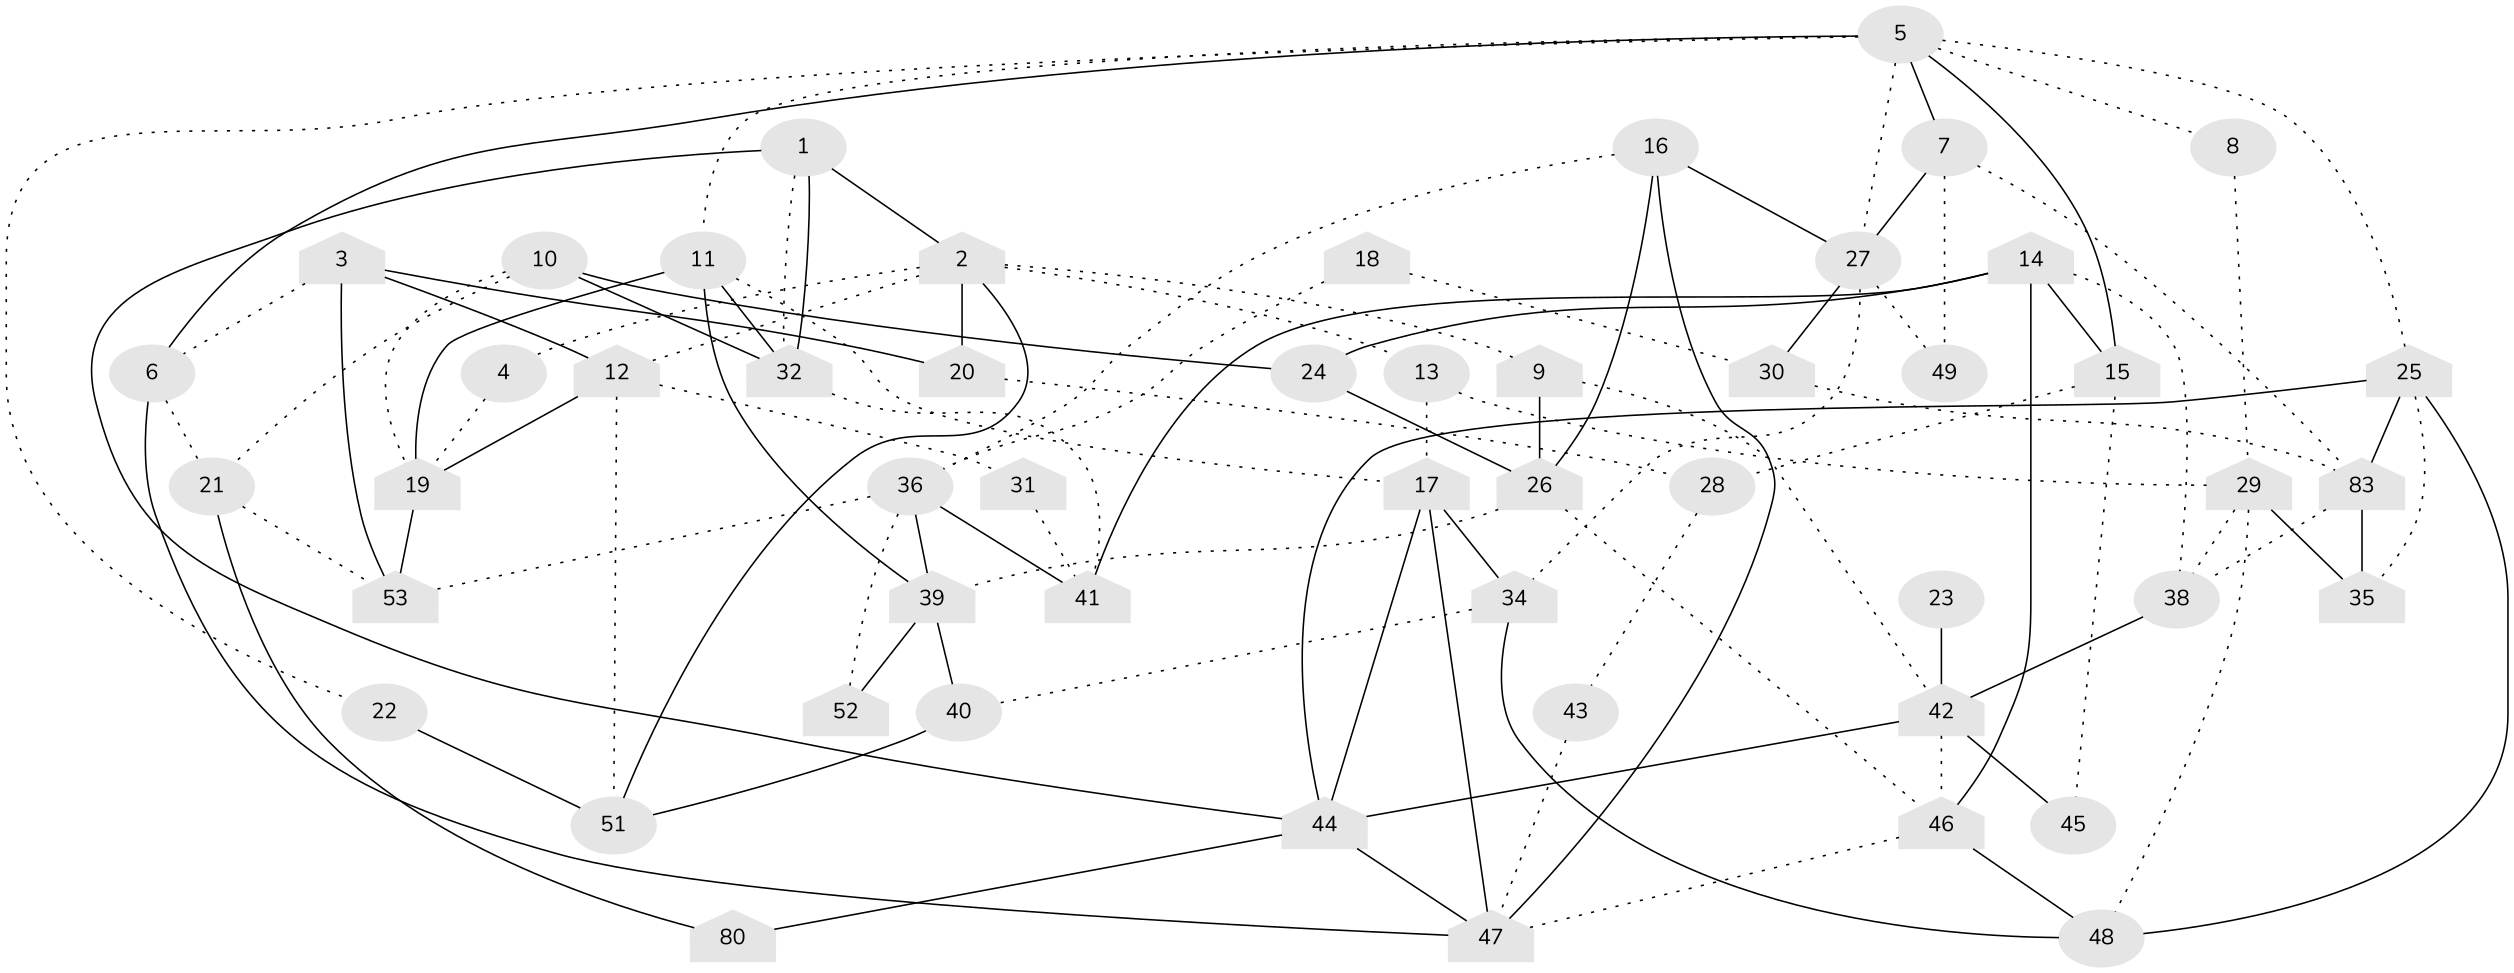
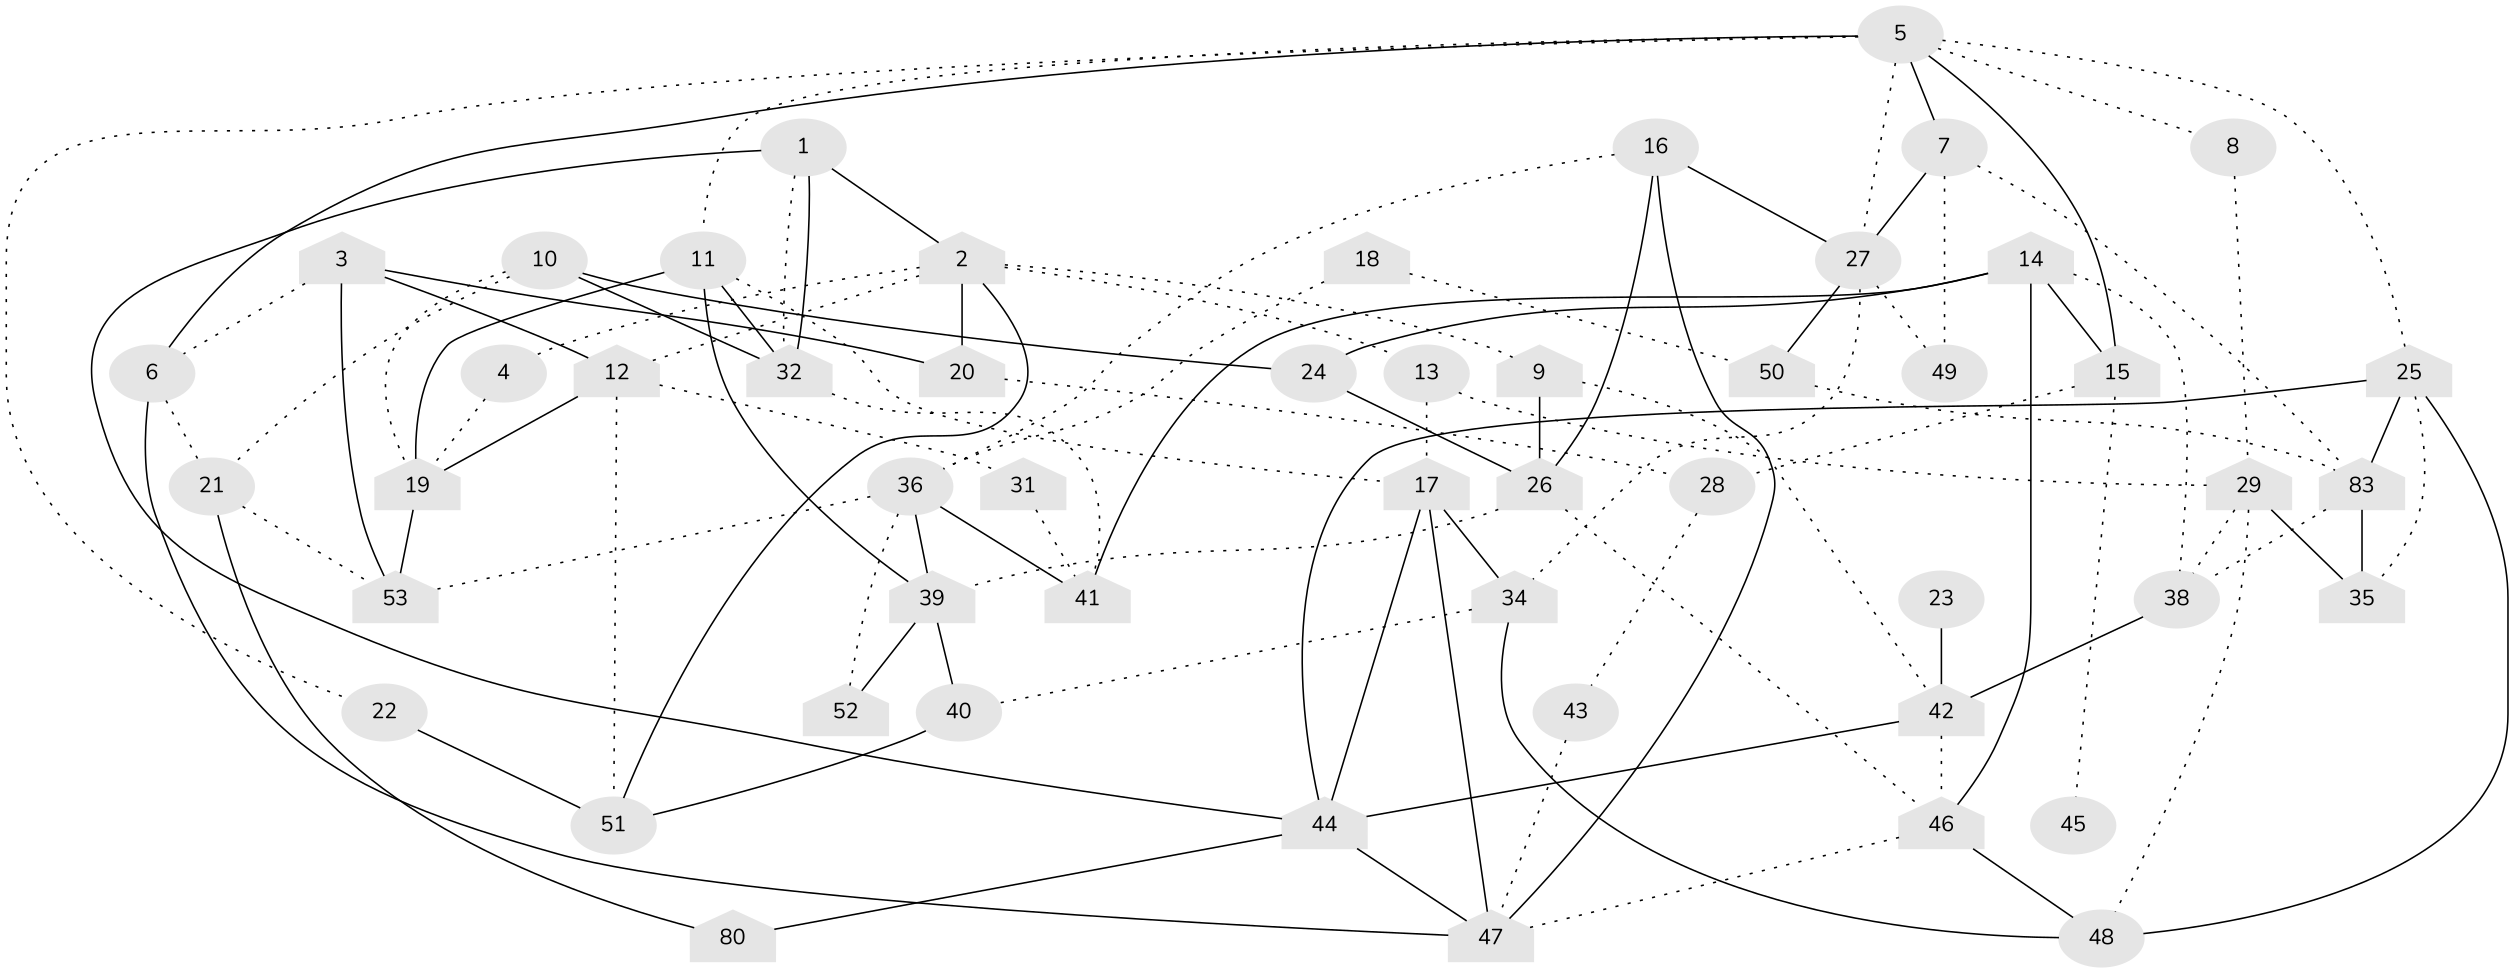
(1772, 374) -> (1772, 374)
(2008, 769) -> none
